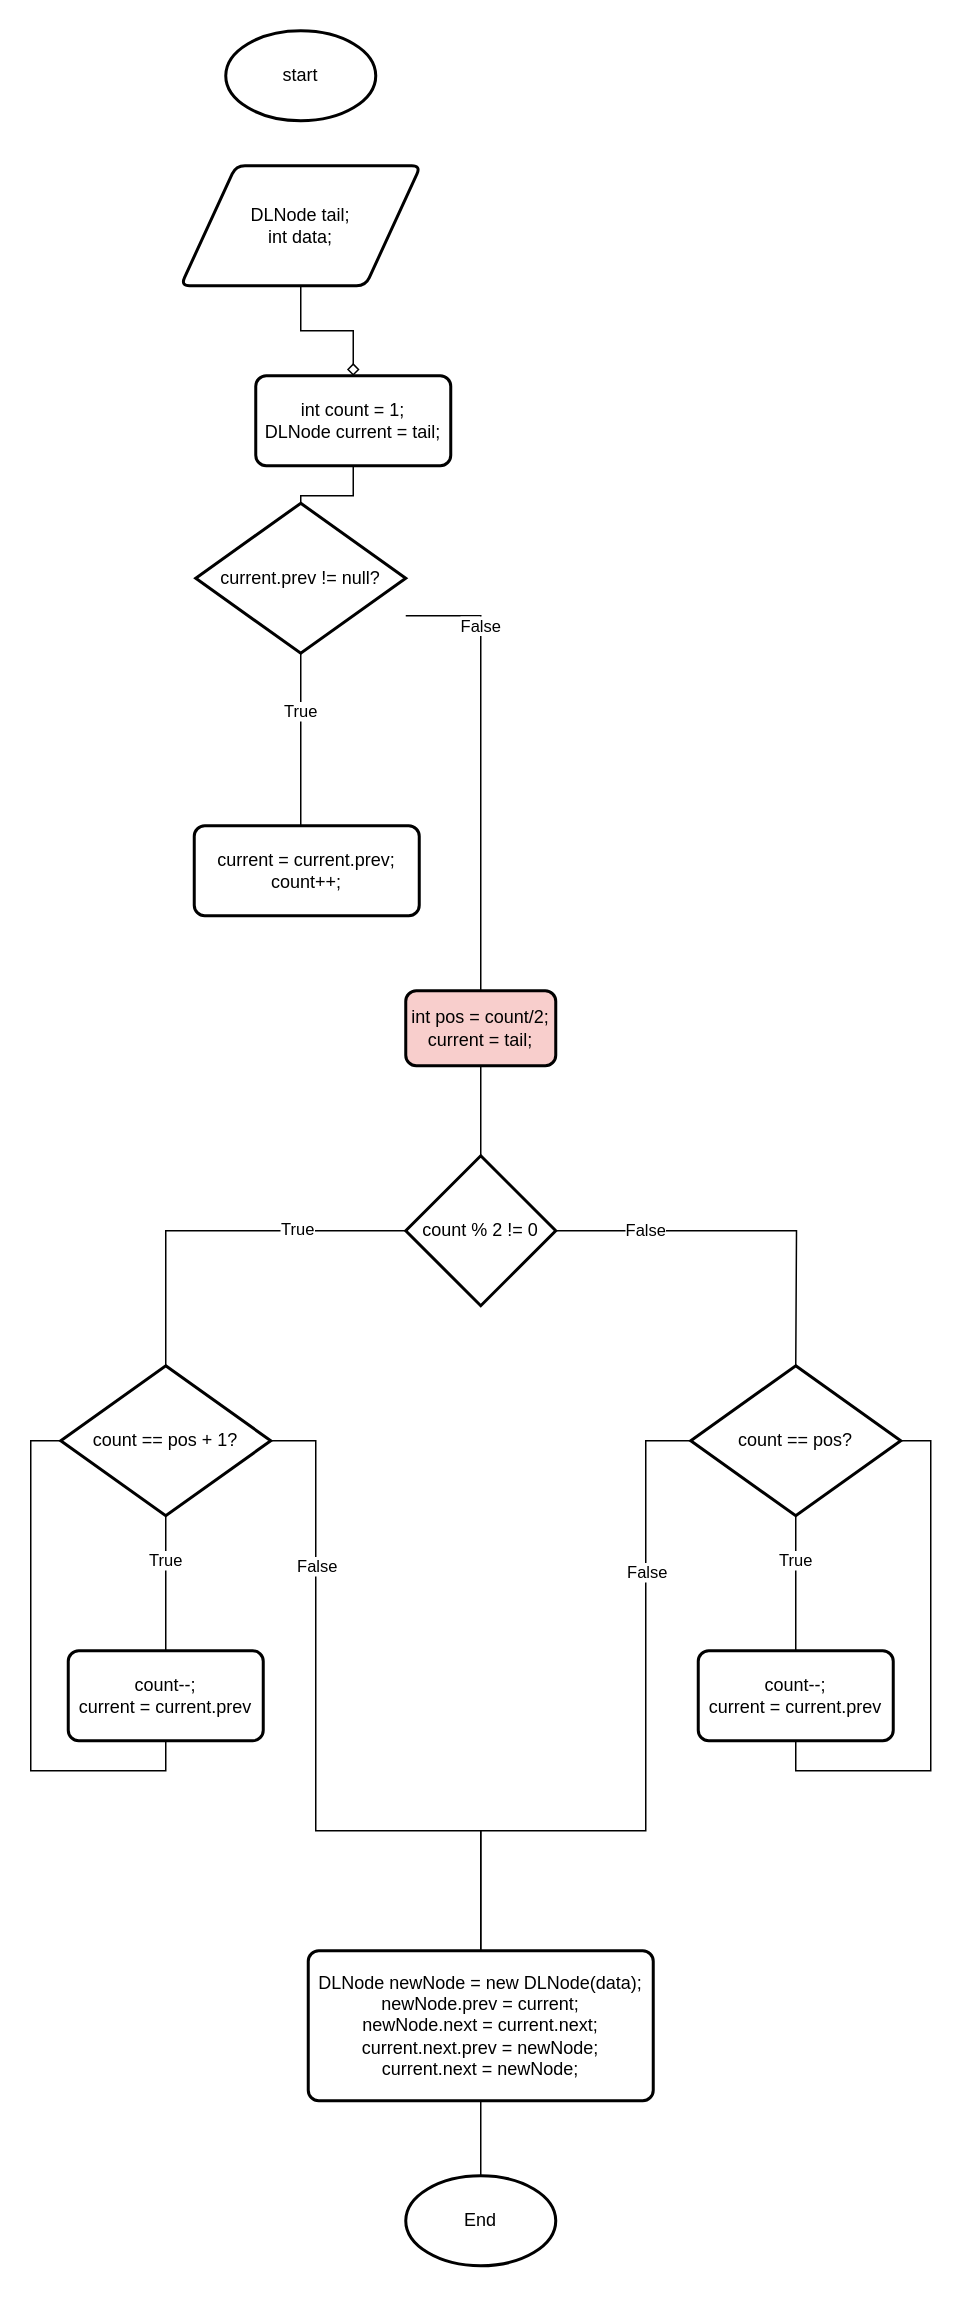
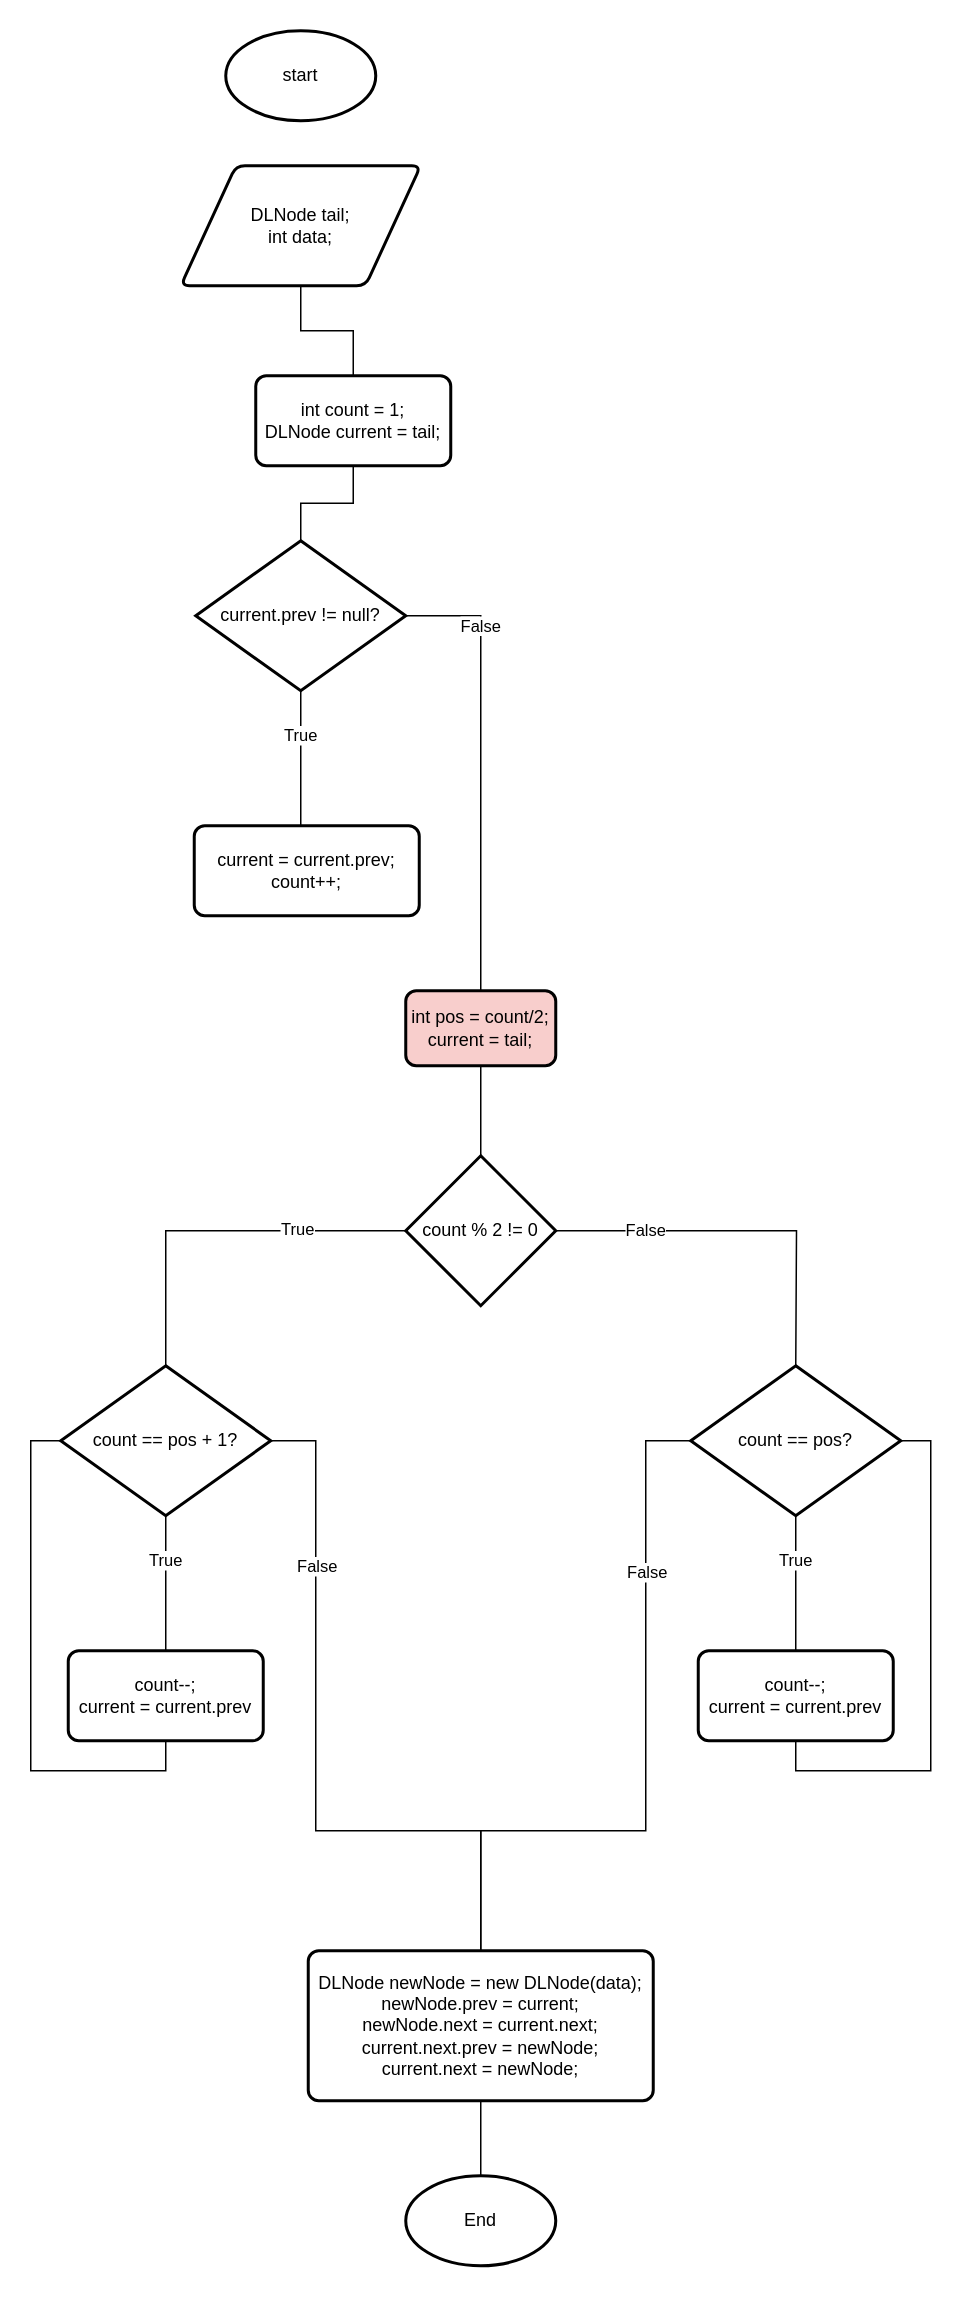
(353, 363) -> (353, 368)
(301, 578) -> (301, 616)
